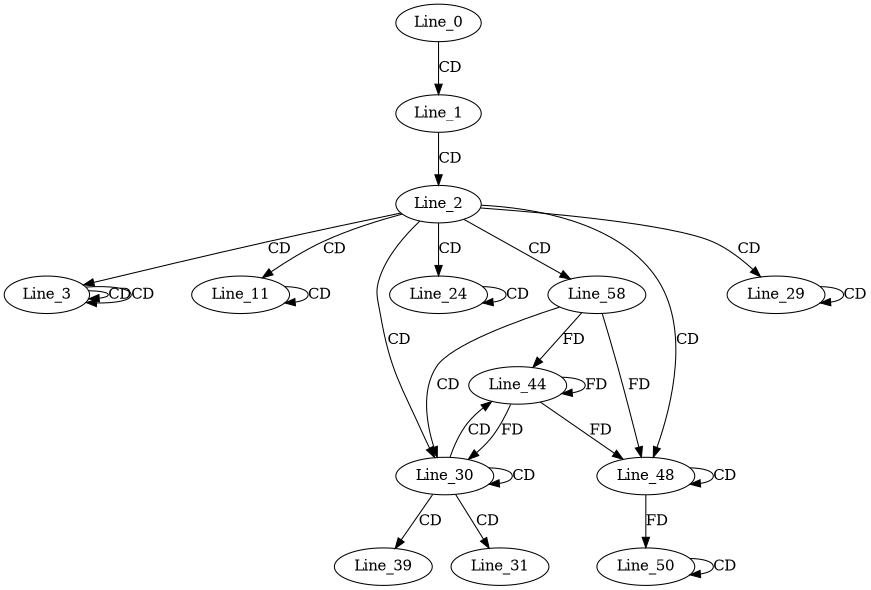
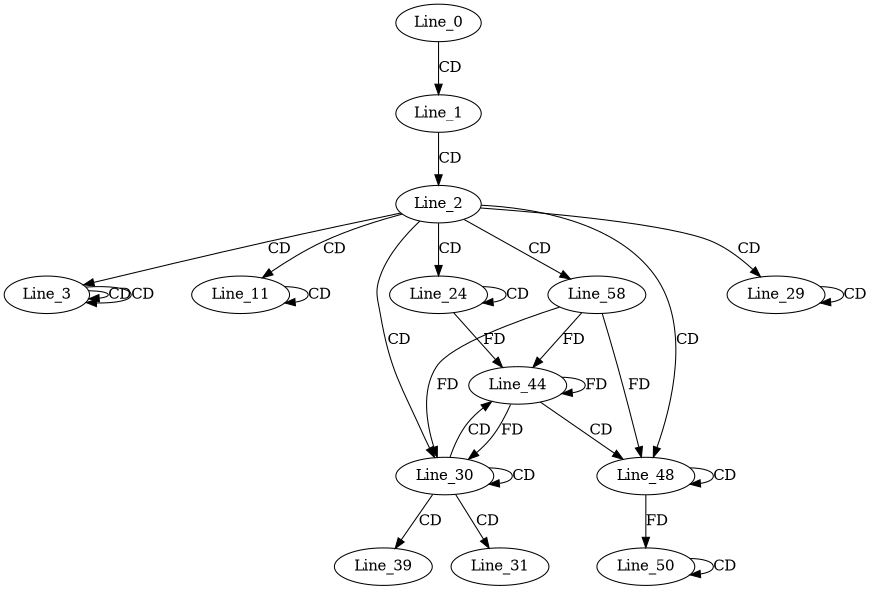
none -> (473, 334)
(448, 385) -> (448, 385)
(601, 431) -> (601, 431)
